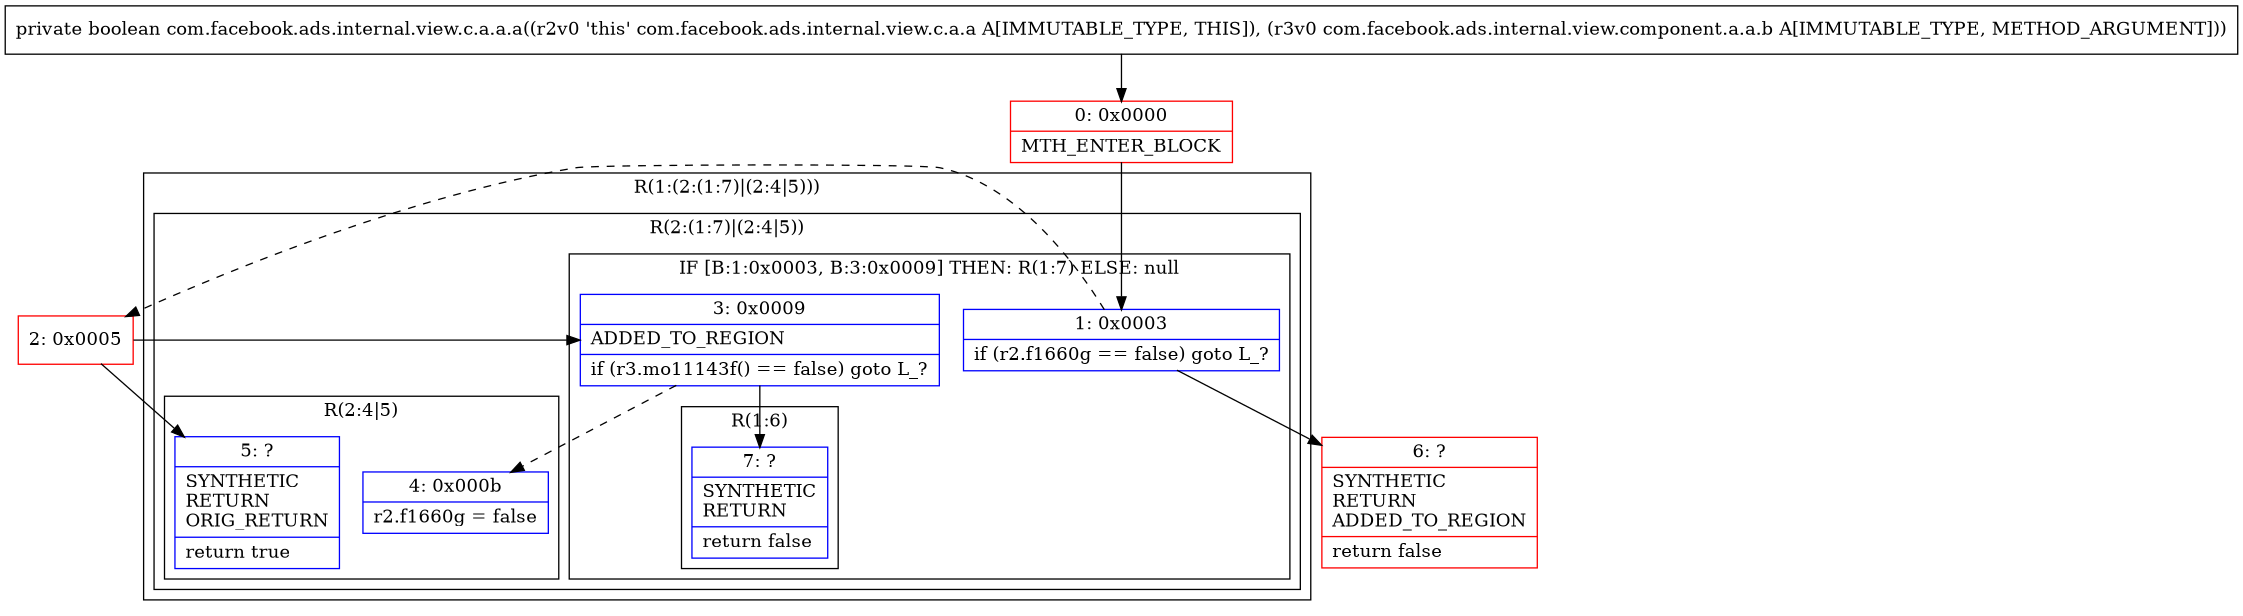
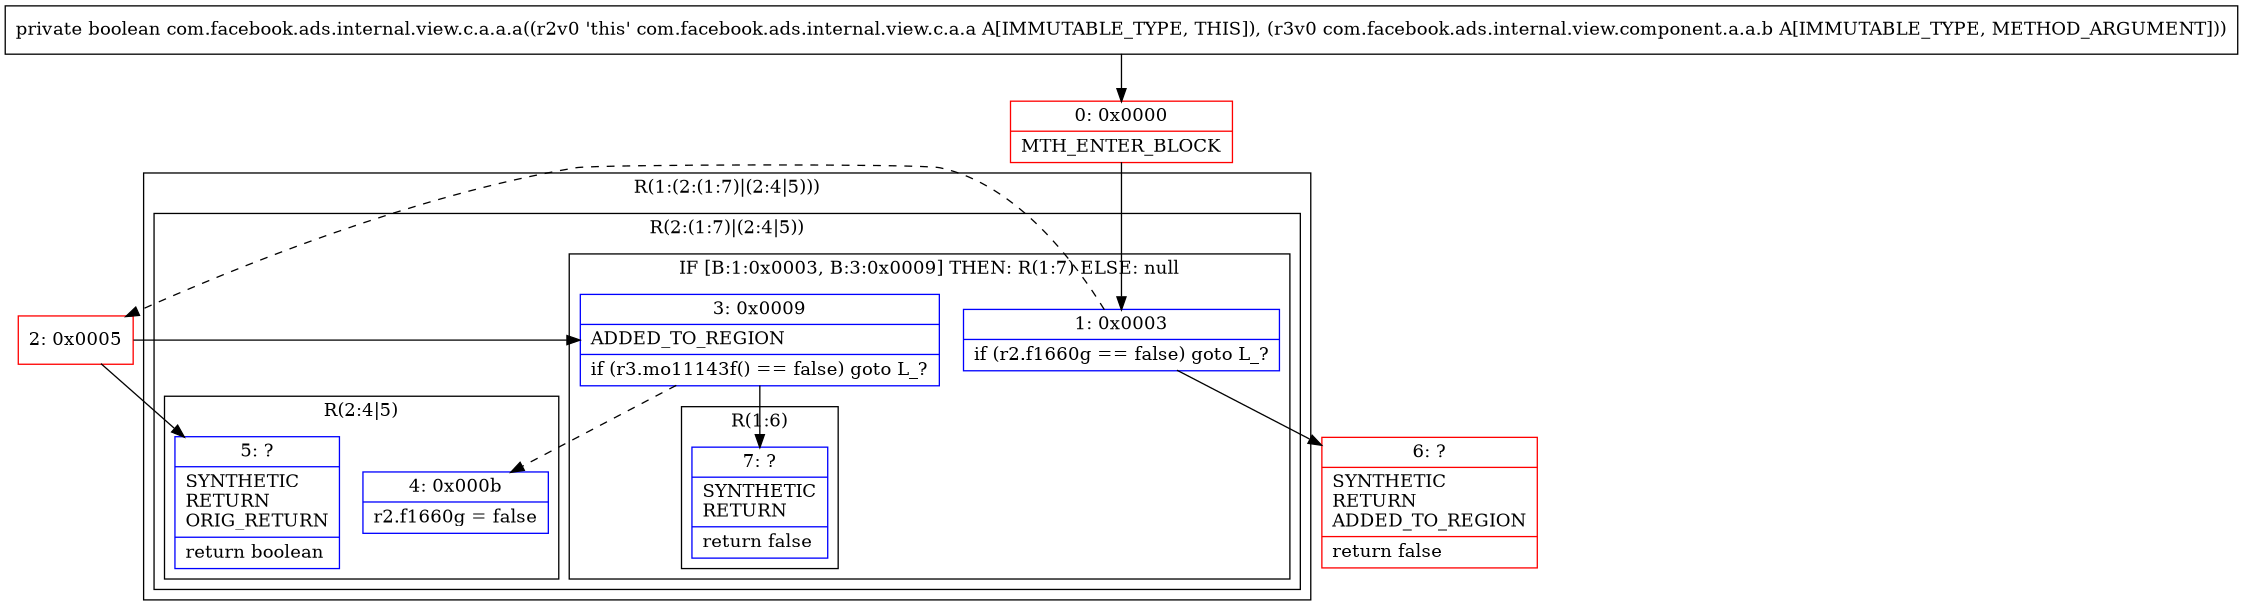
(238, 552) -> (255, 552)
